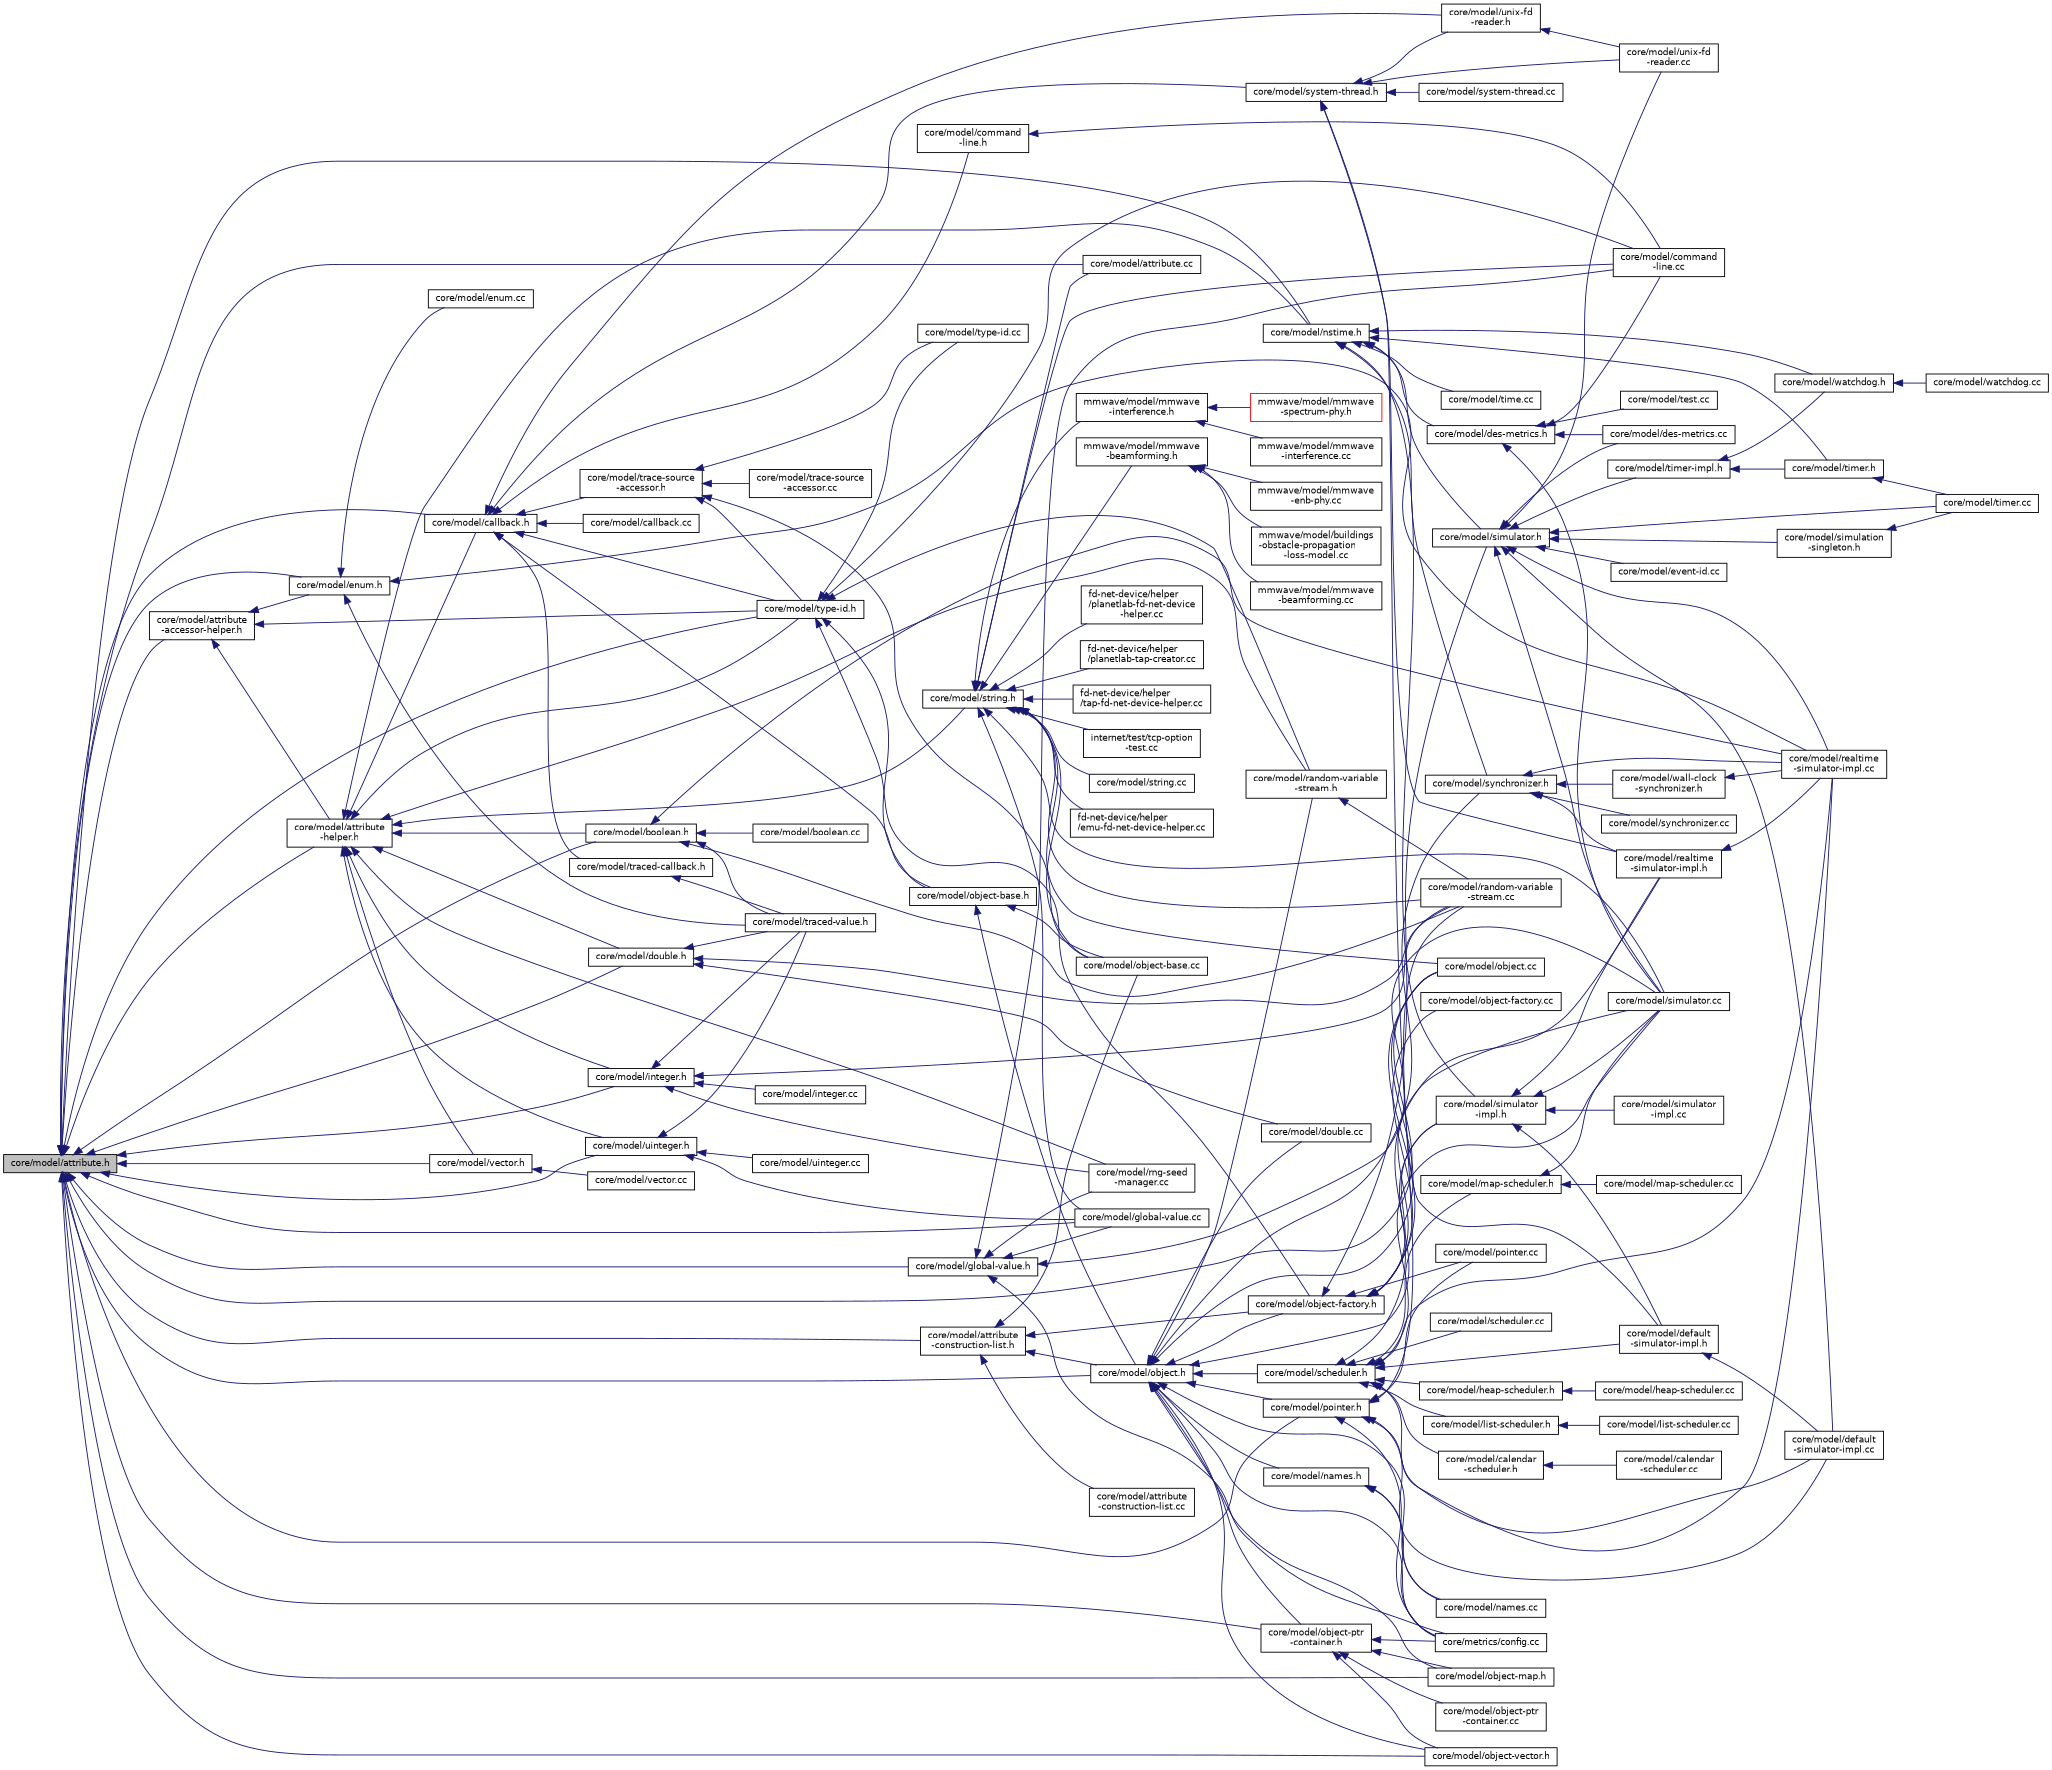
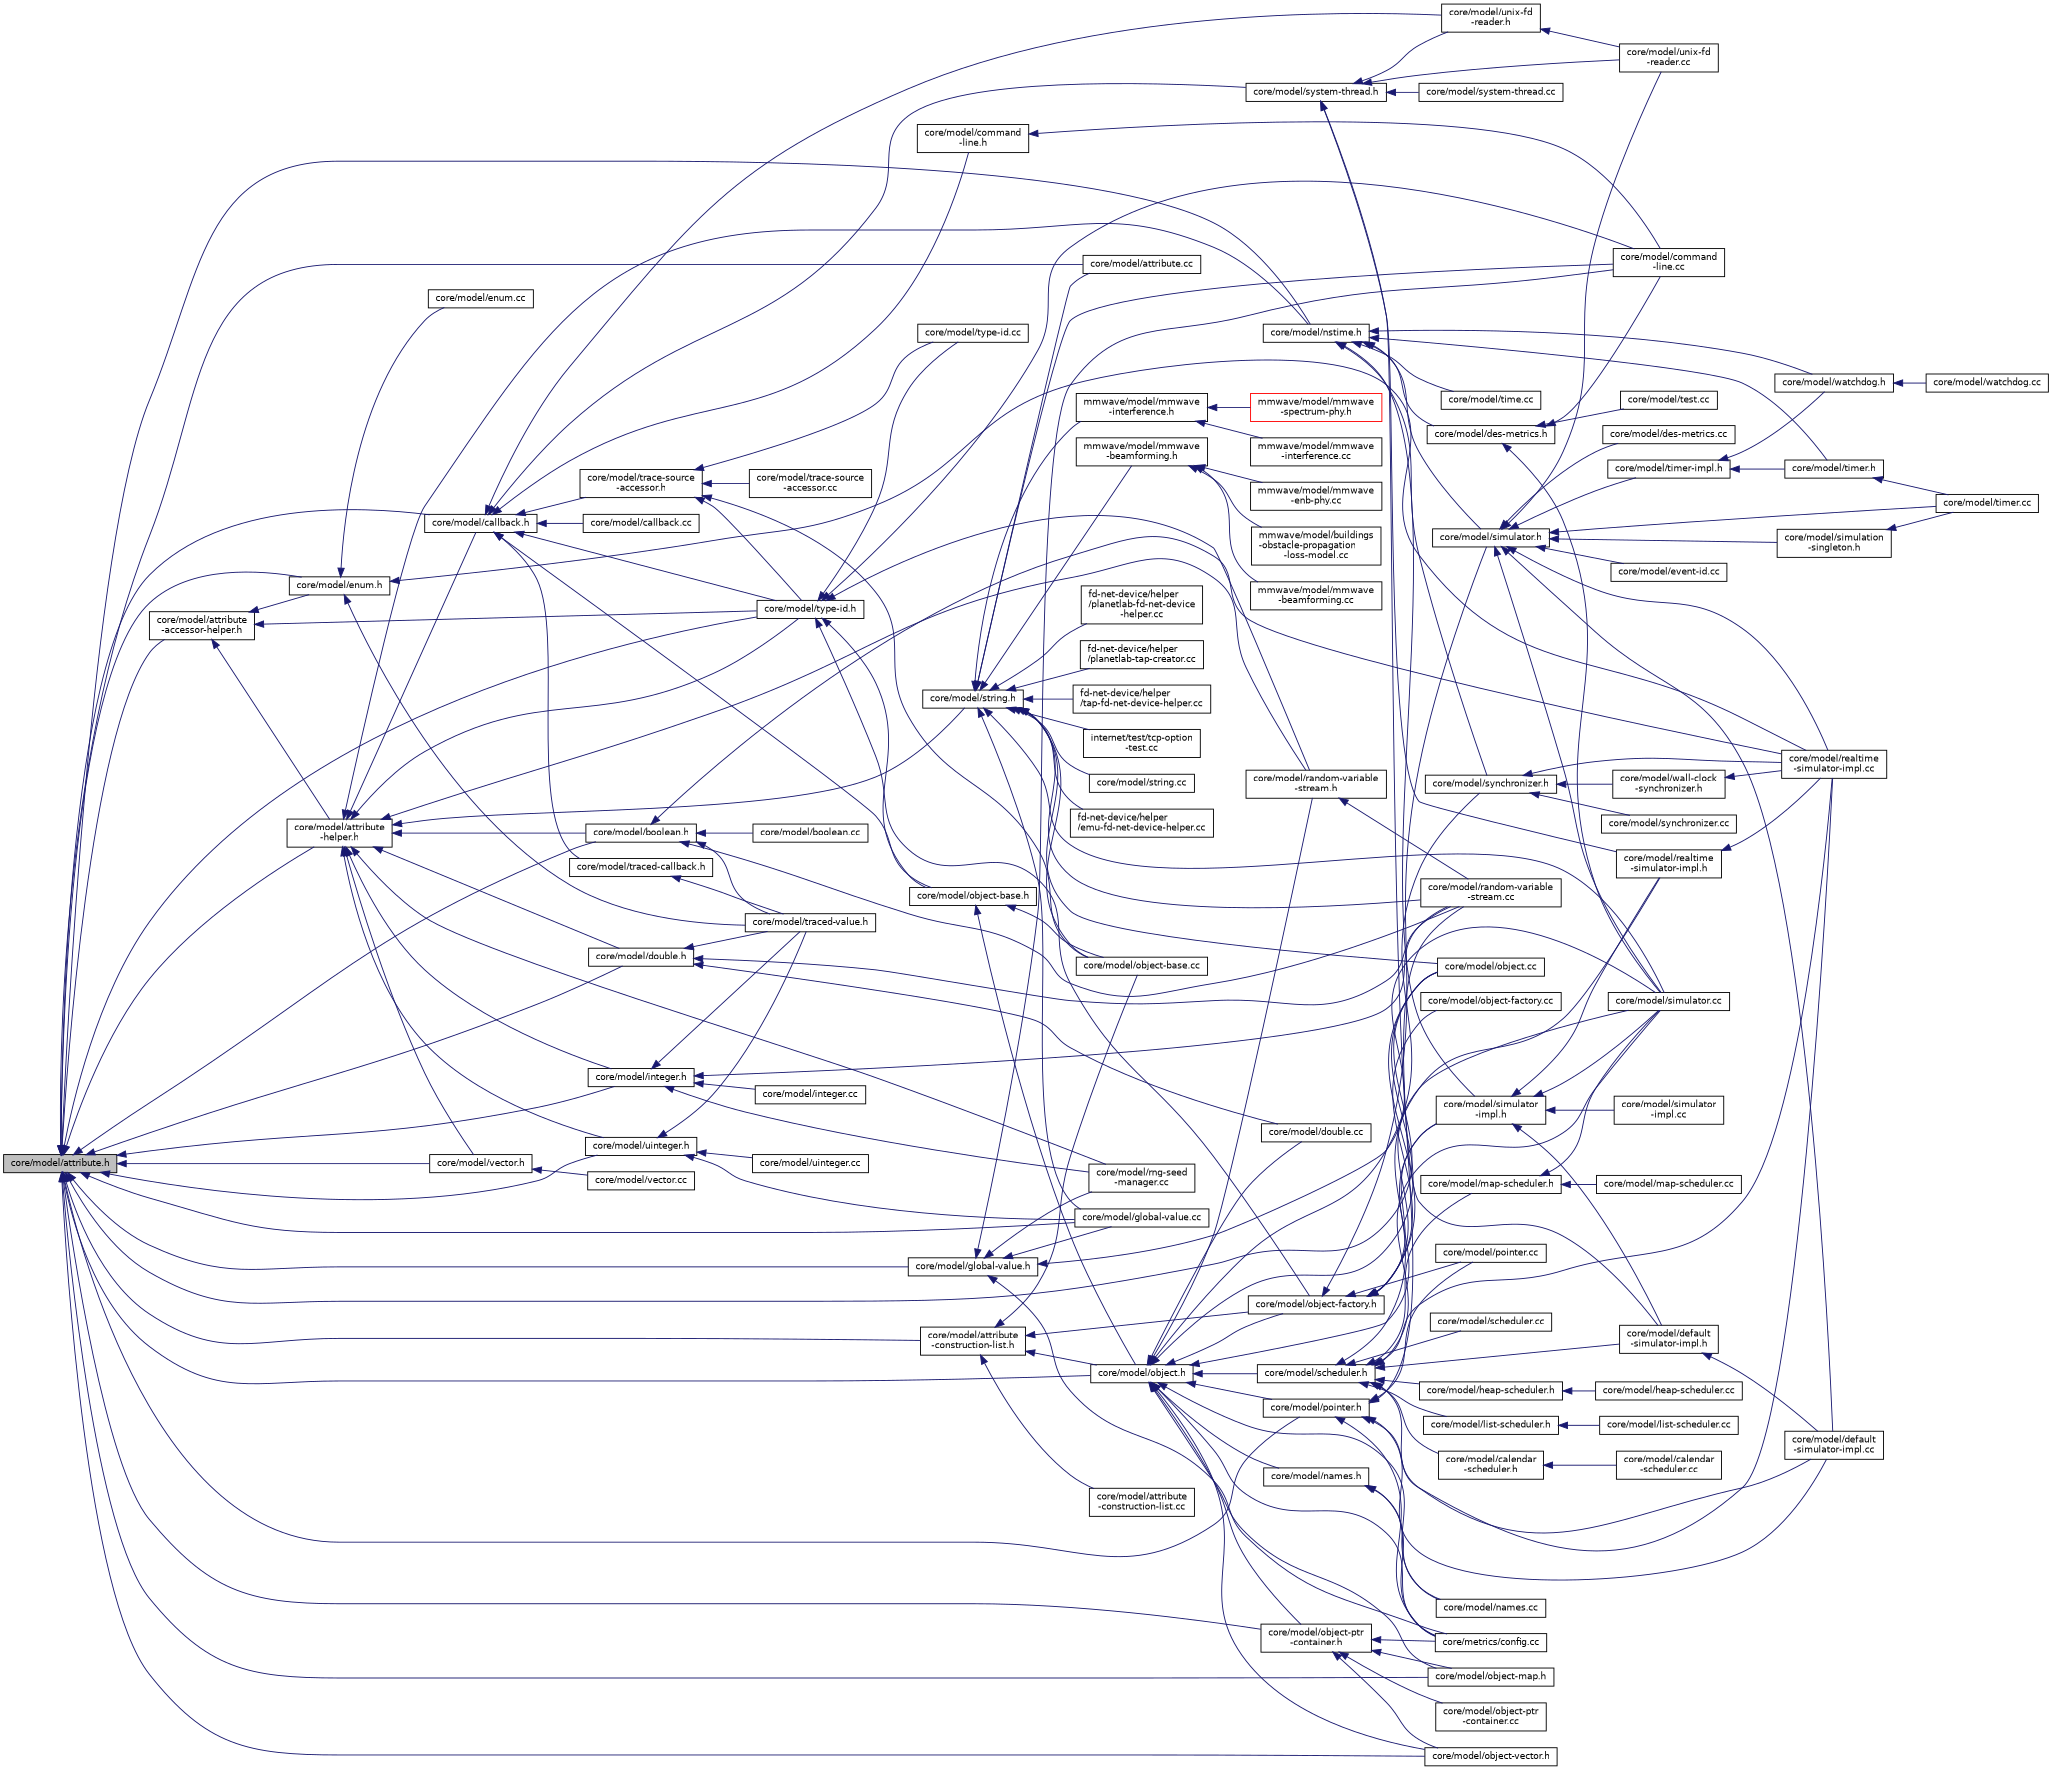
(1583, 435) -> none
(1589, 837) -> none
